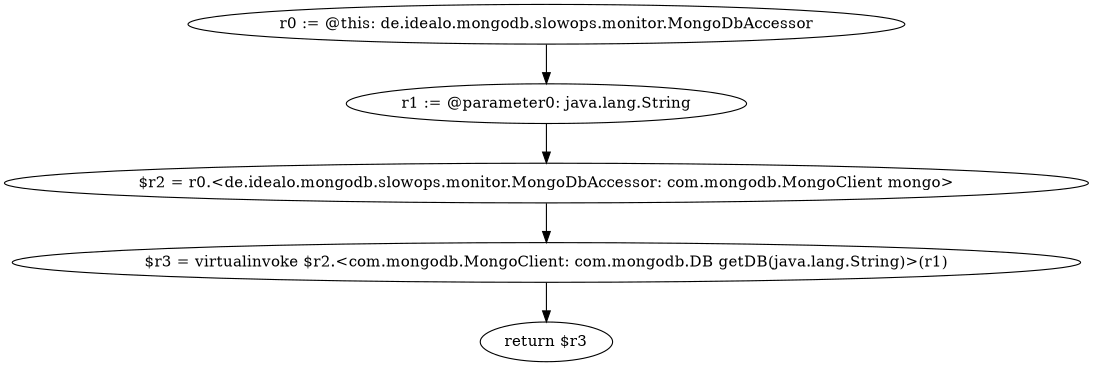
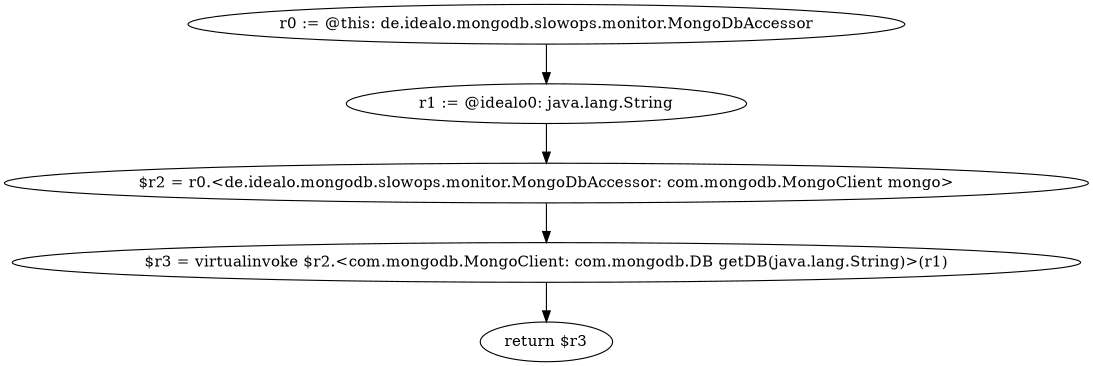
(546, 104) -> (546, 104)
